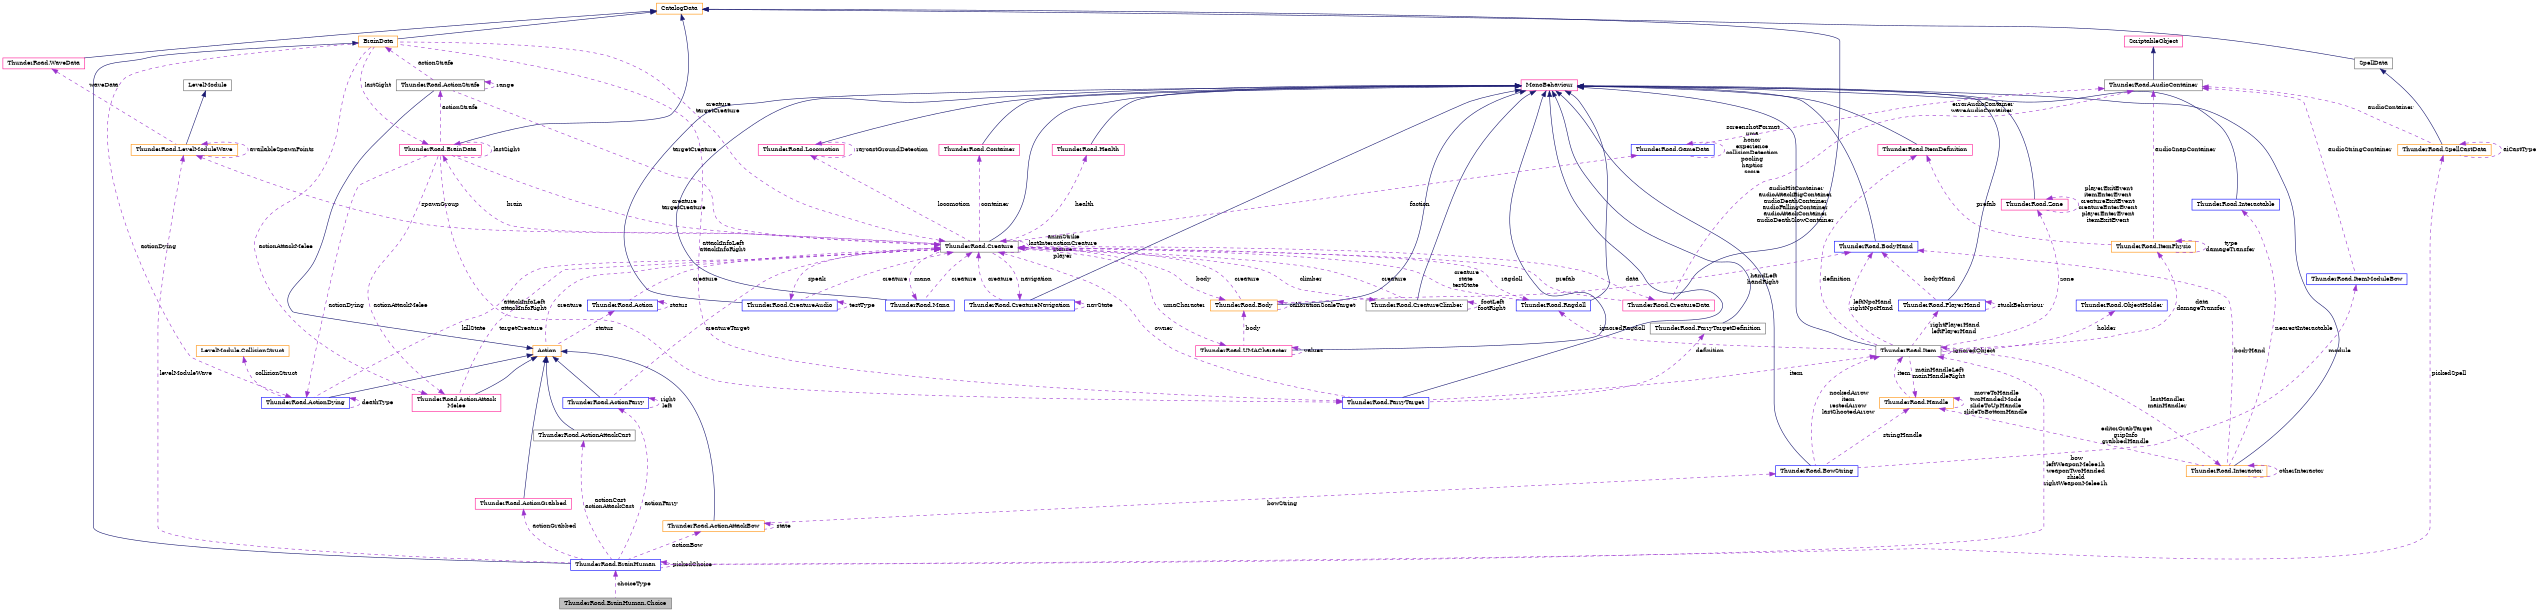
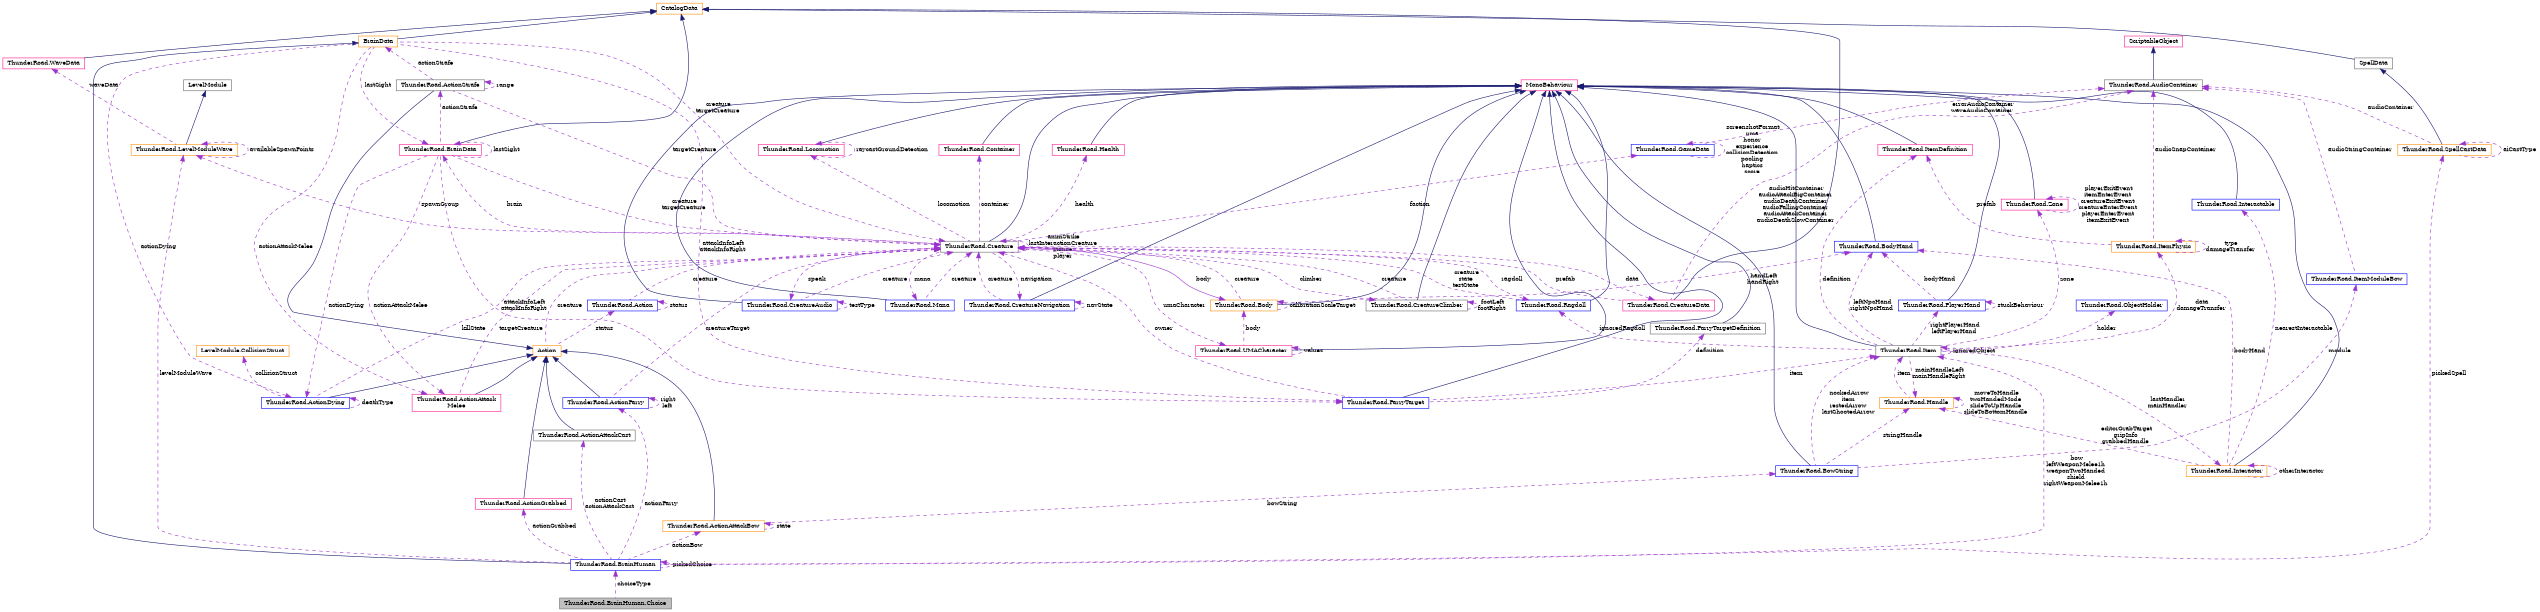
(1128, 259) -> (1128, 259)
